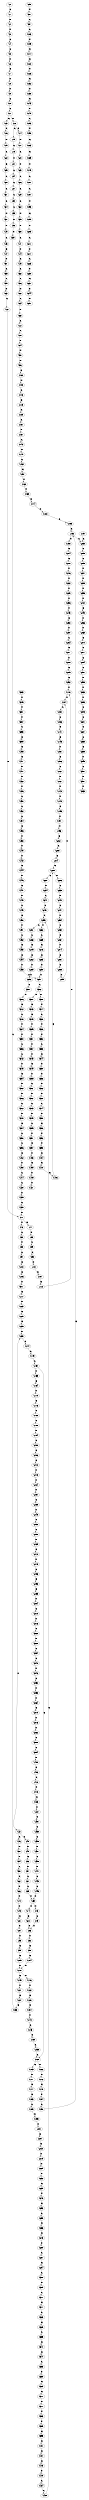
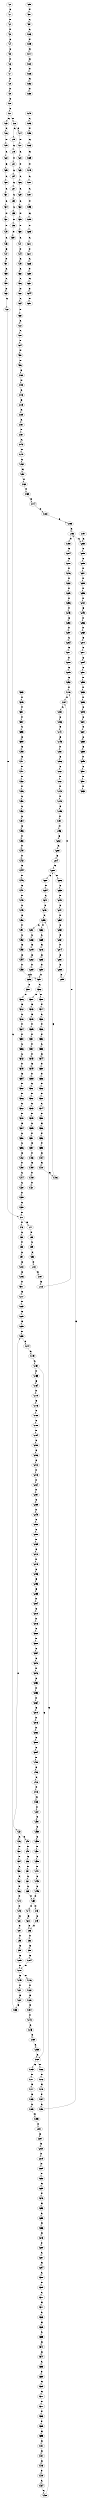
(29, 104) -> none
